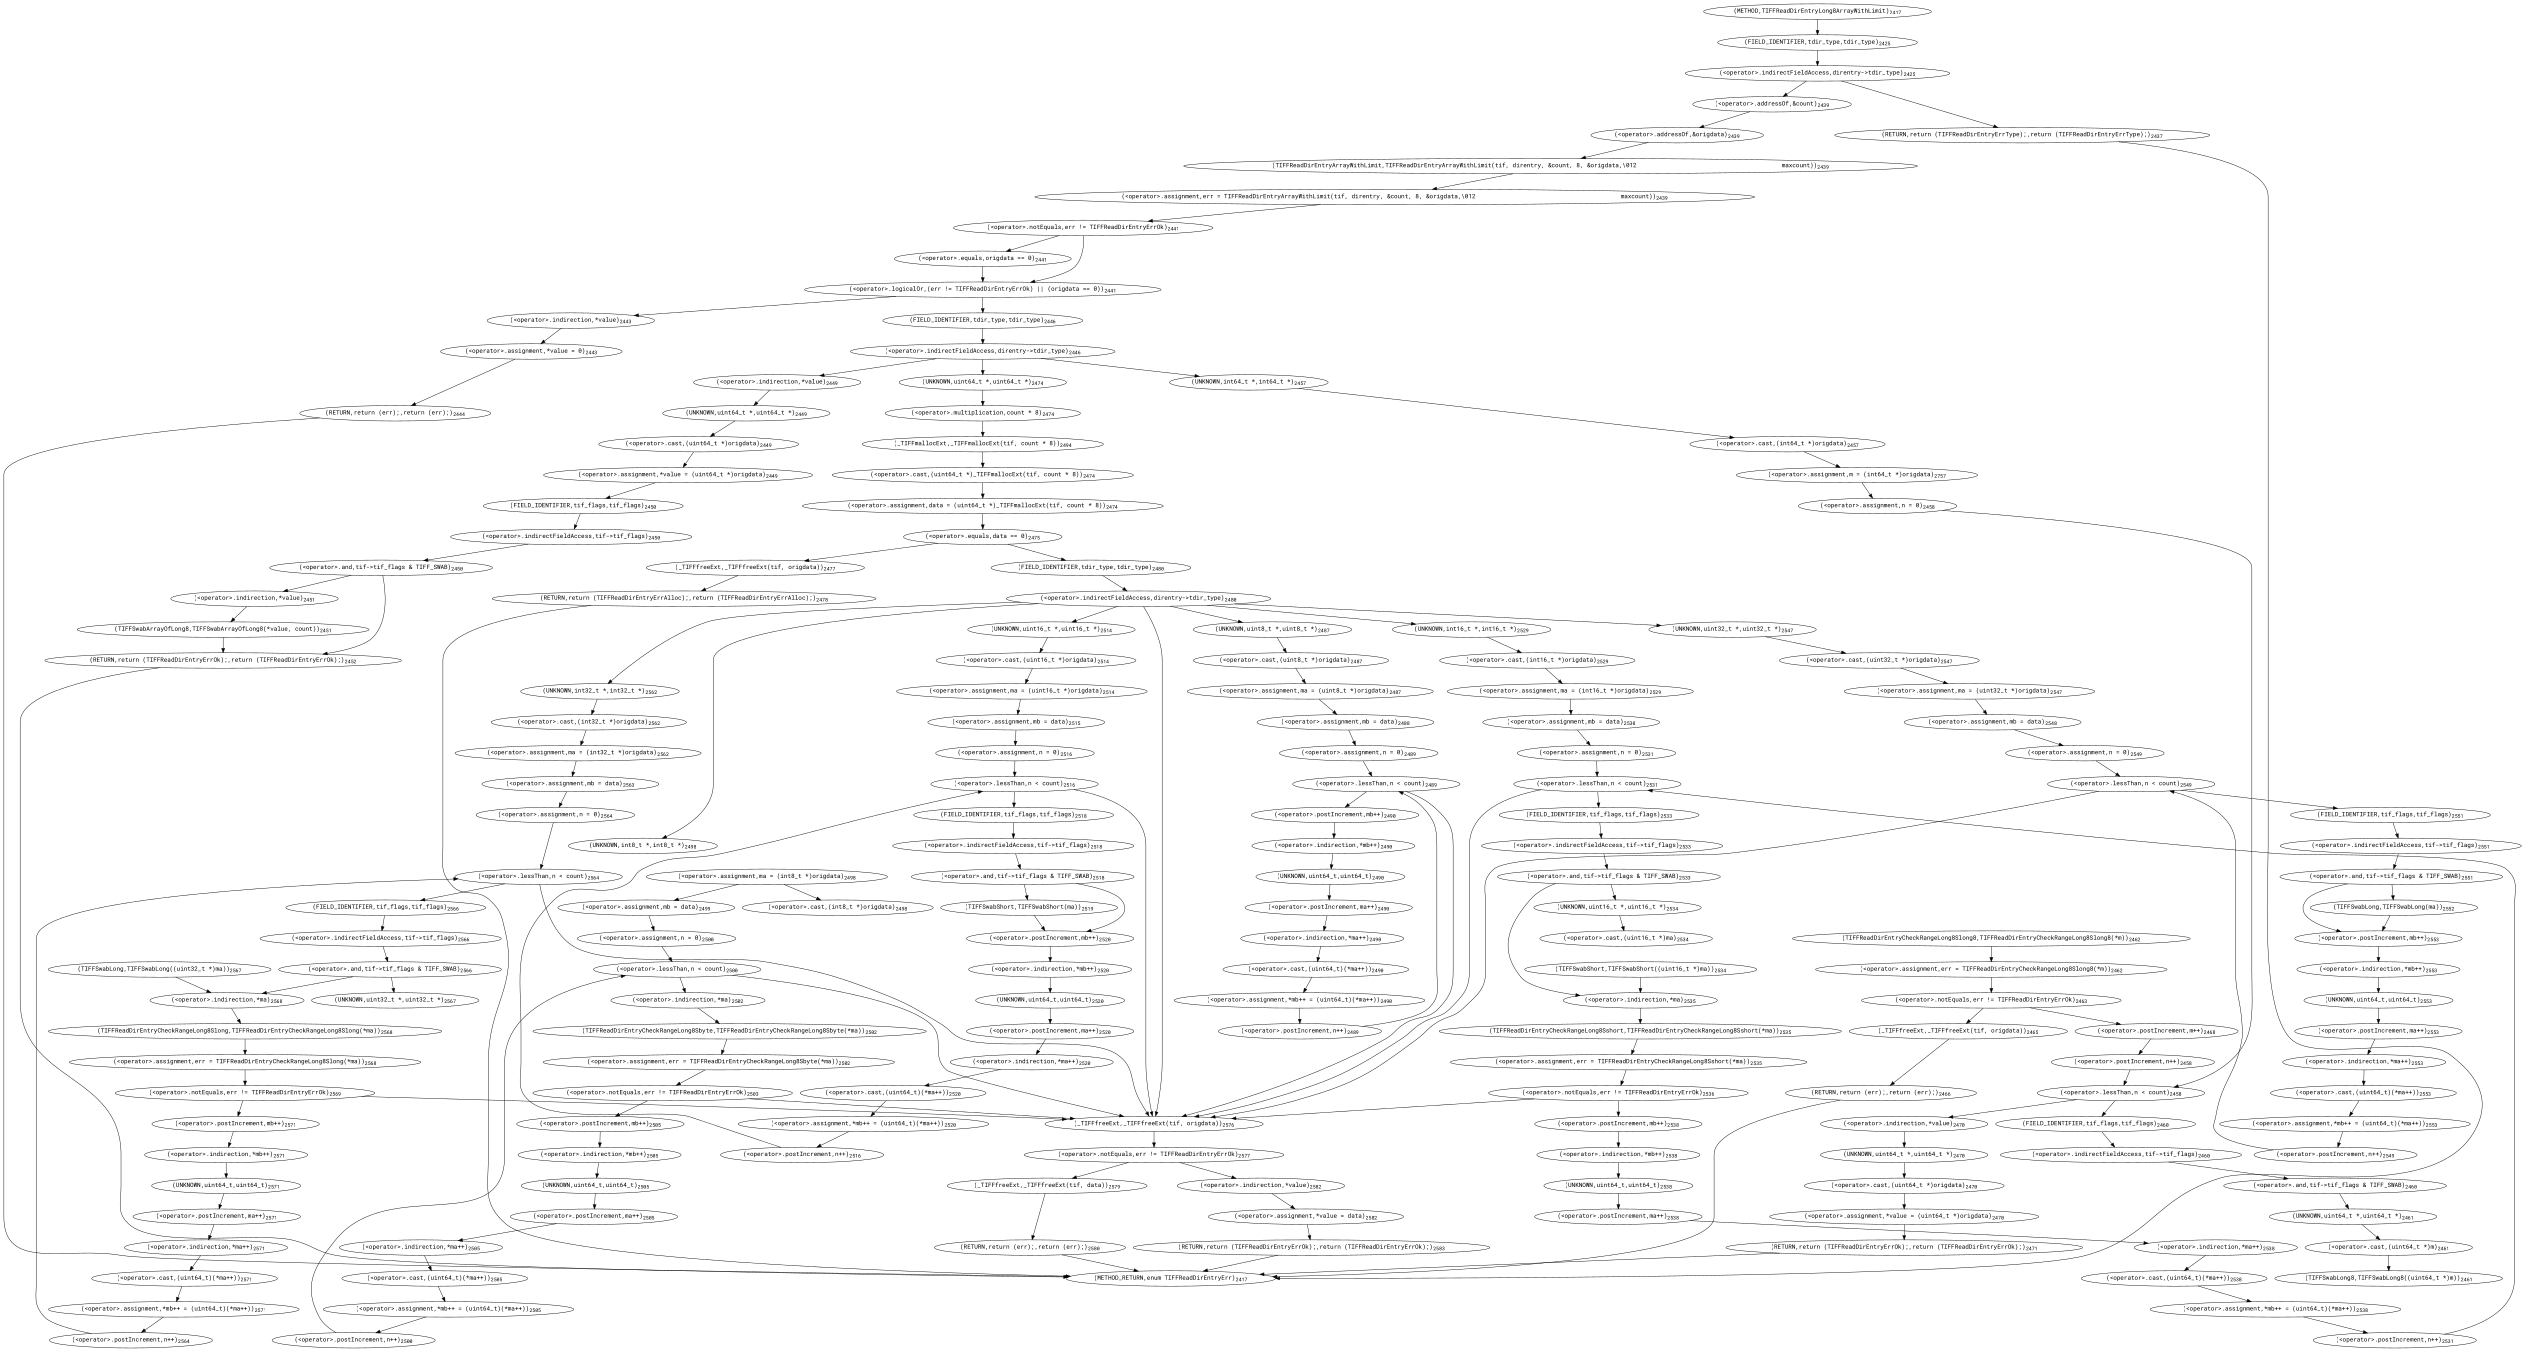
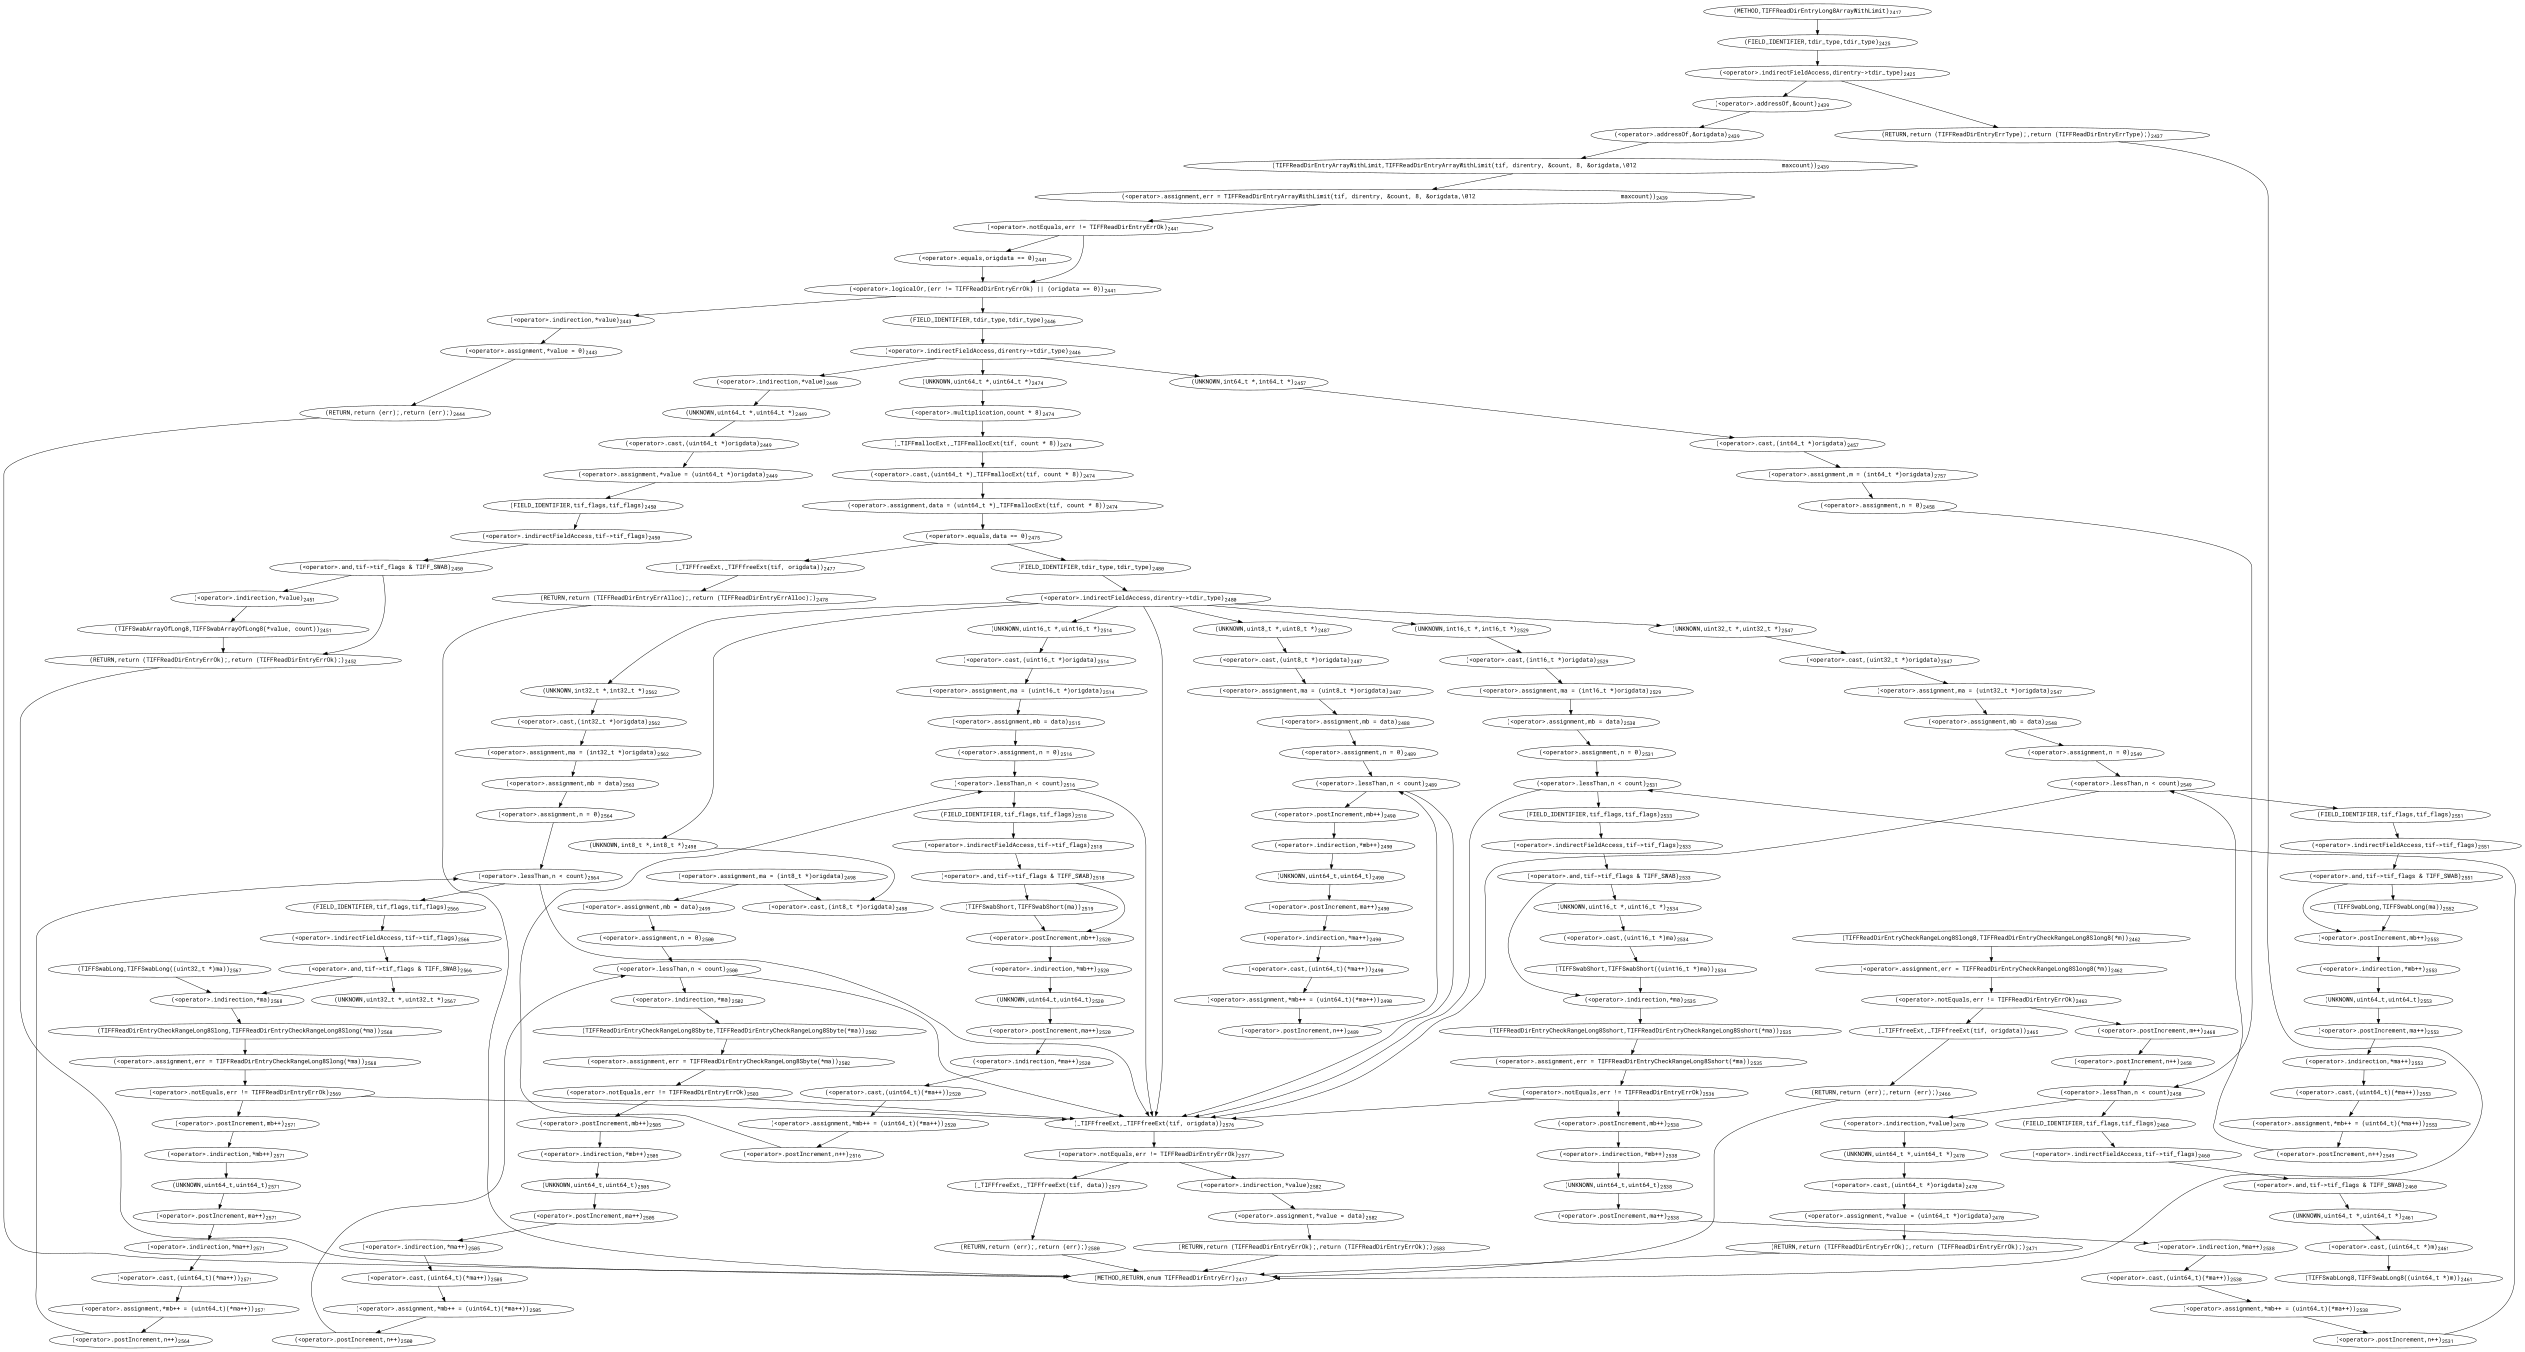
(1066, 444) -> (1066, 444)
none -> (824, 855)
none -> (1632, 952)
